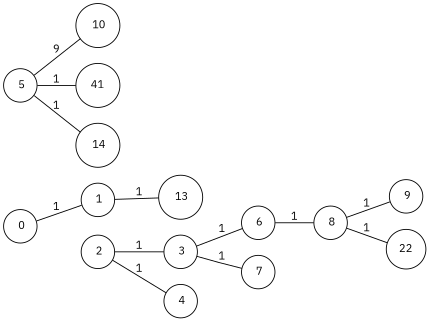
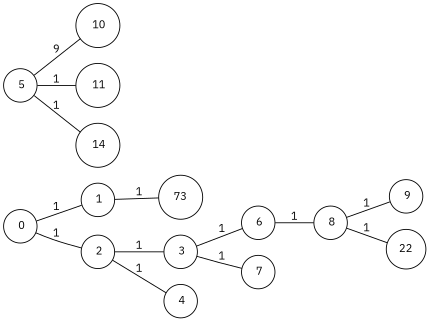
(98, 85) -> (98, 85)
(181, 197) -> (181, 197)
none -> (58, 241)
